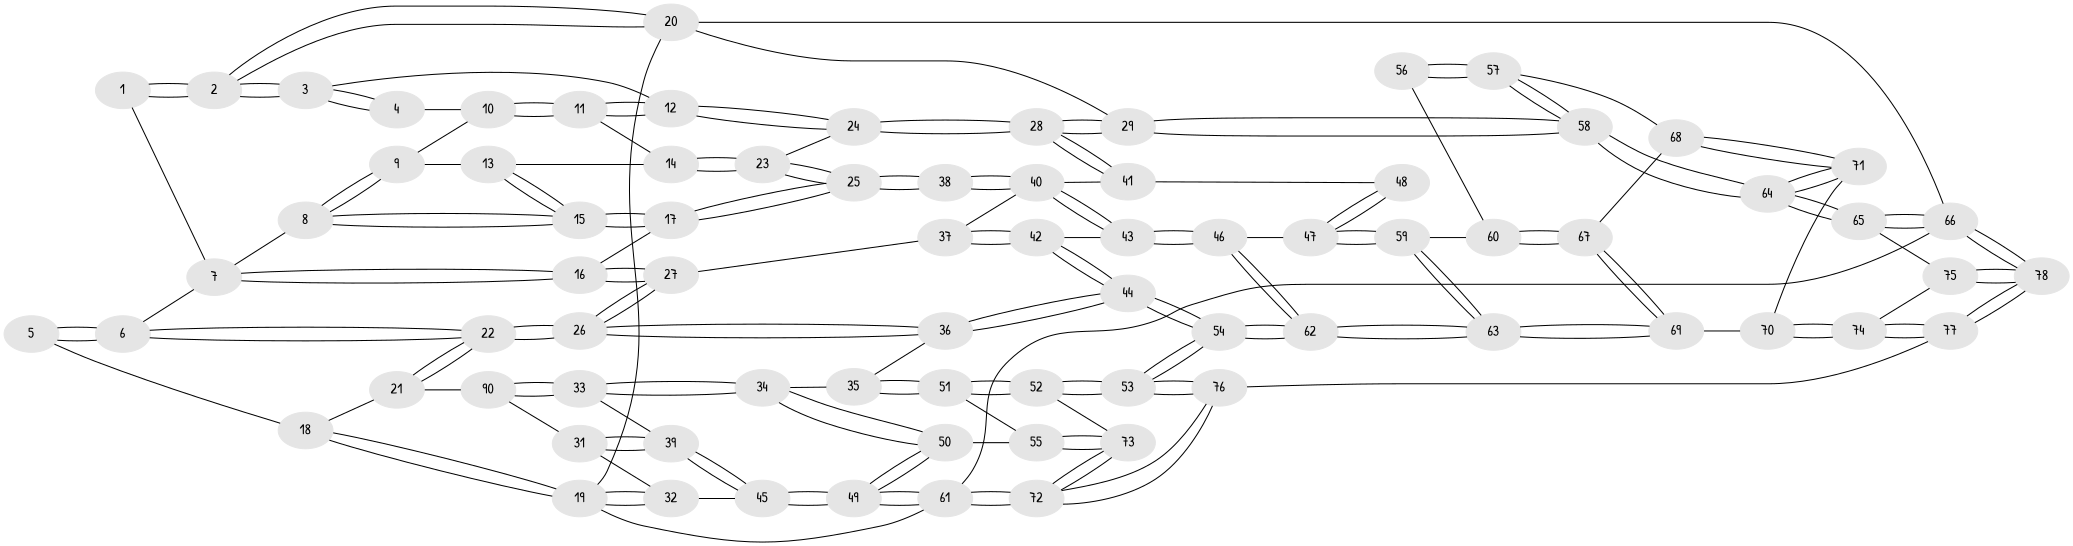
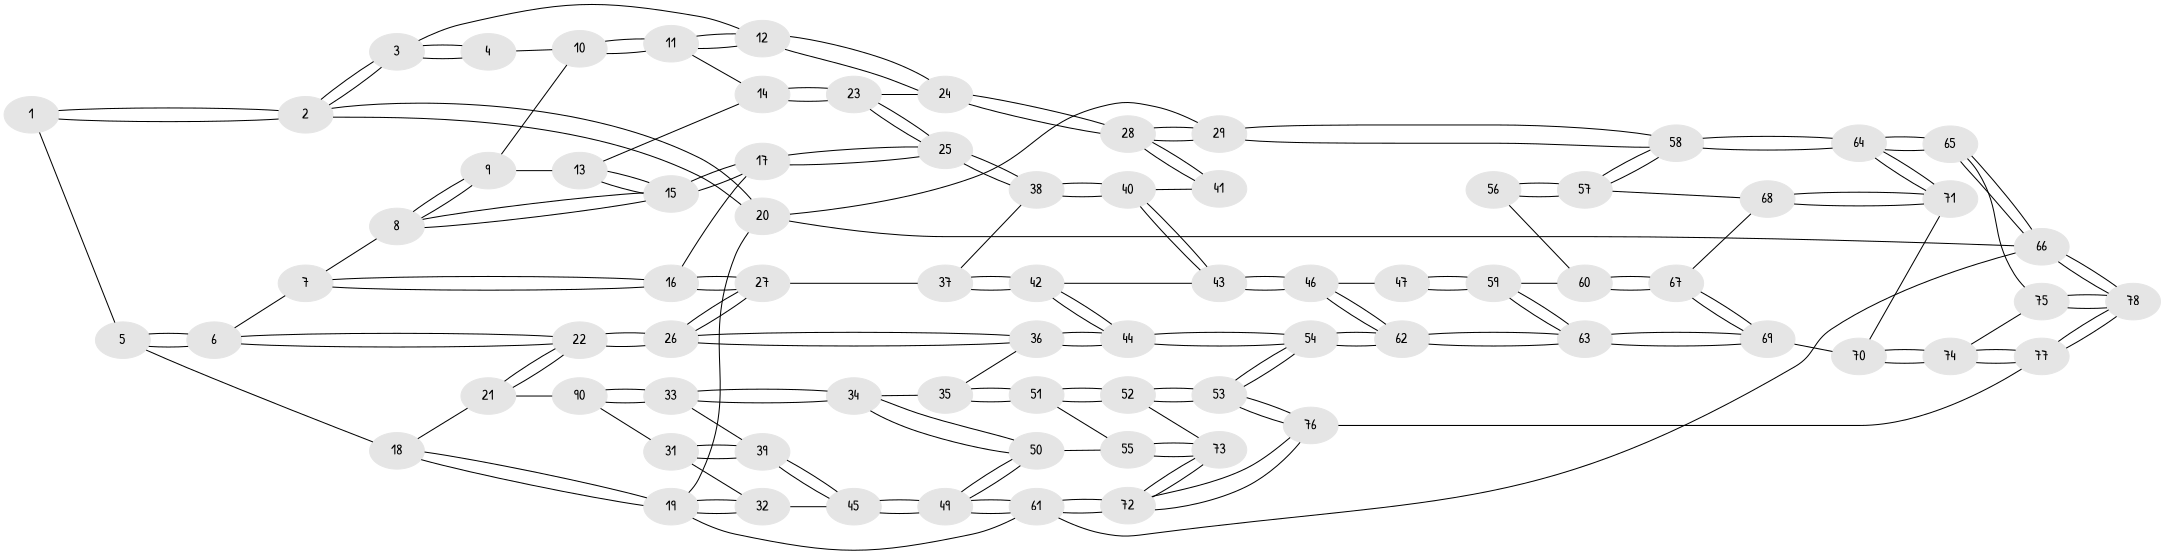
(1402, 183) -> none
(168, 184) -> (77, 228)
(991, 210) -> (985, 243)
